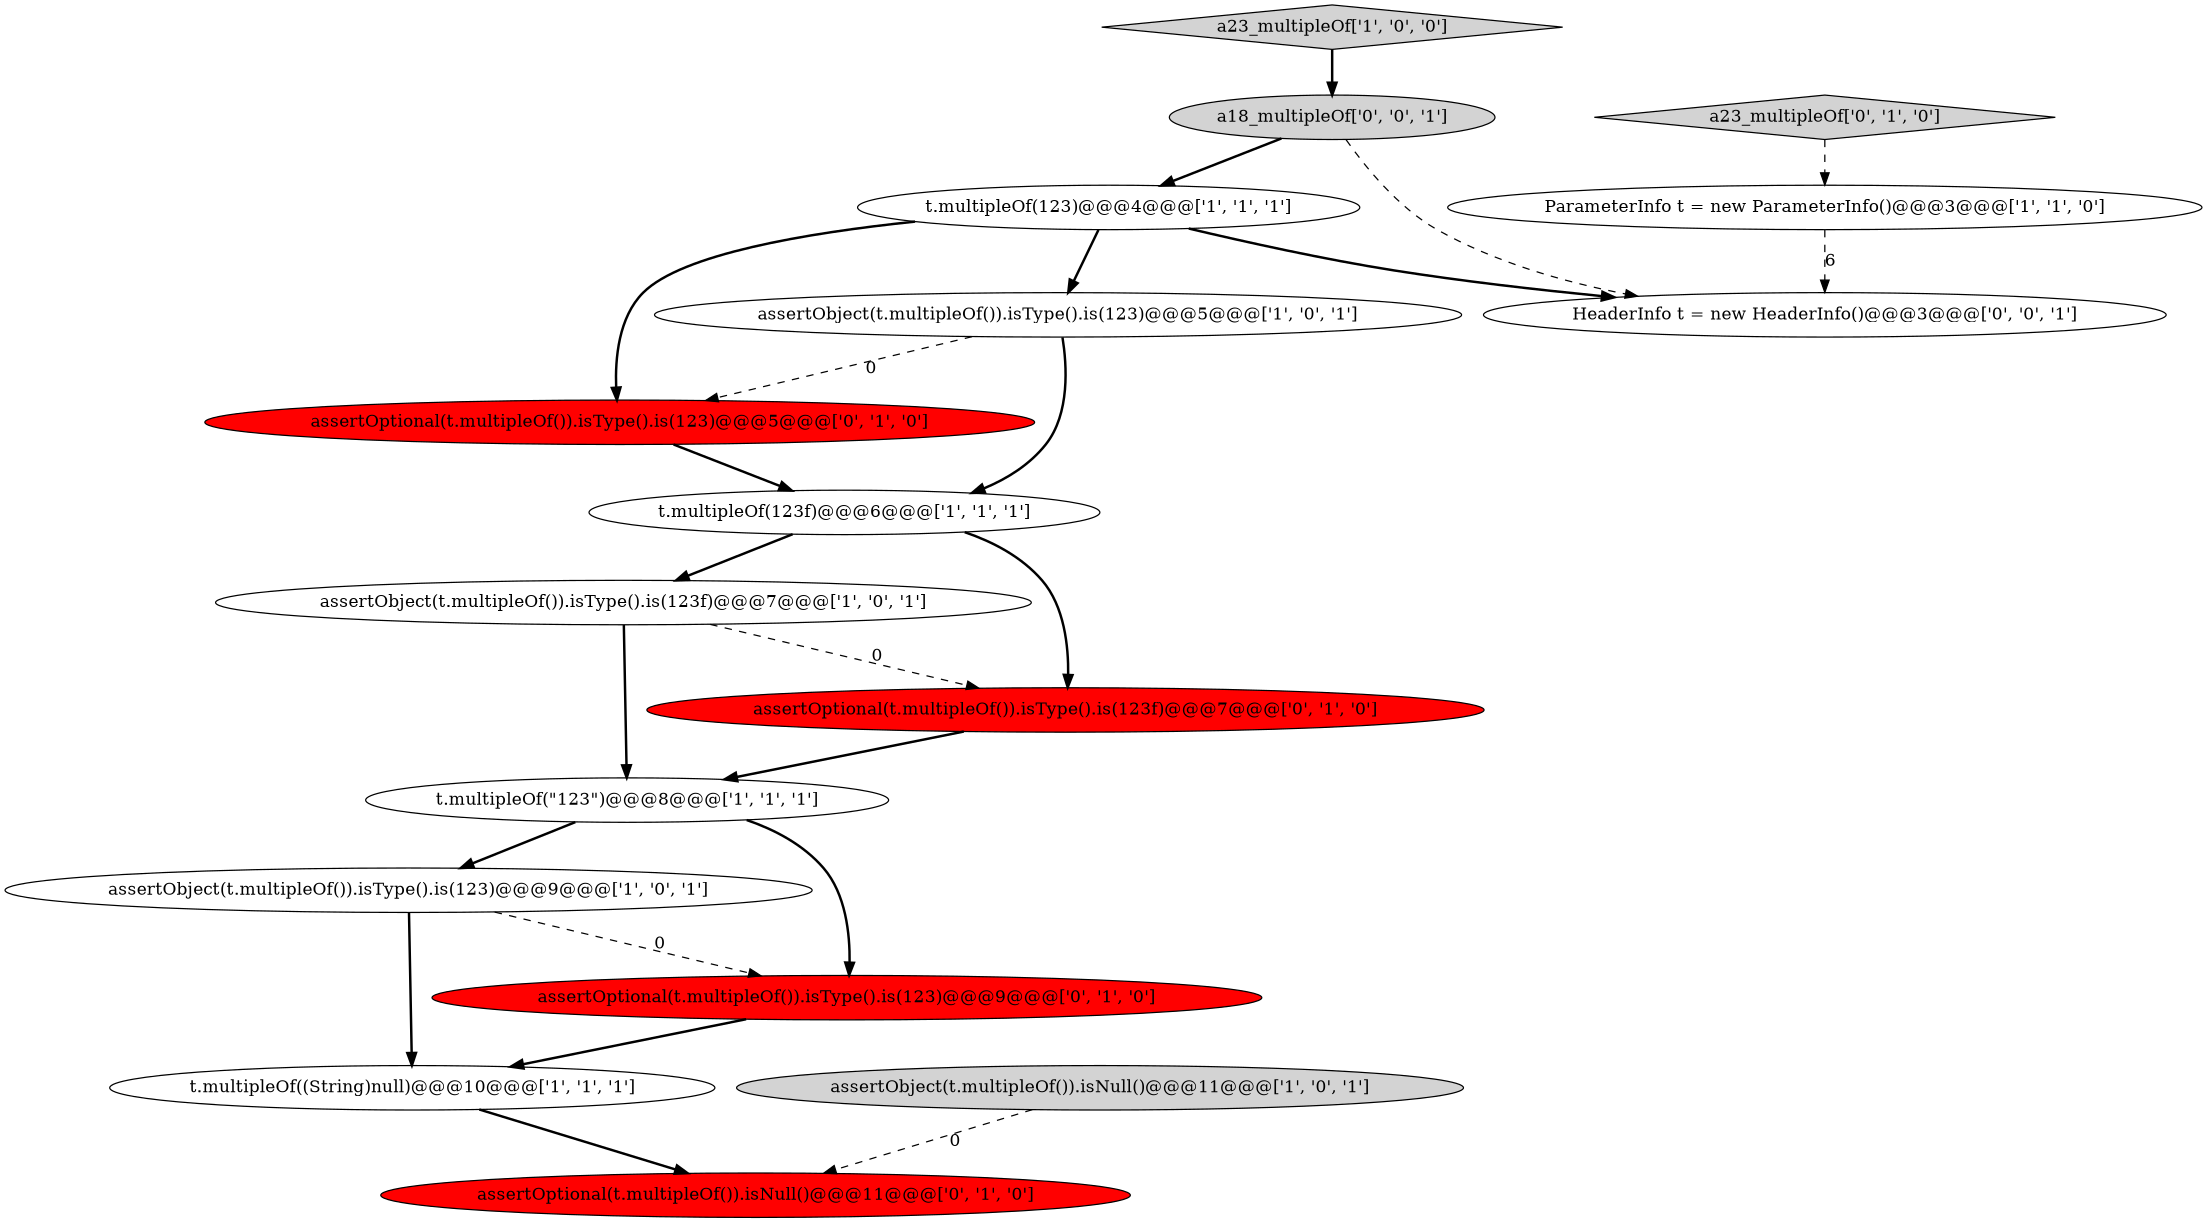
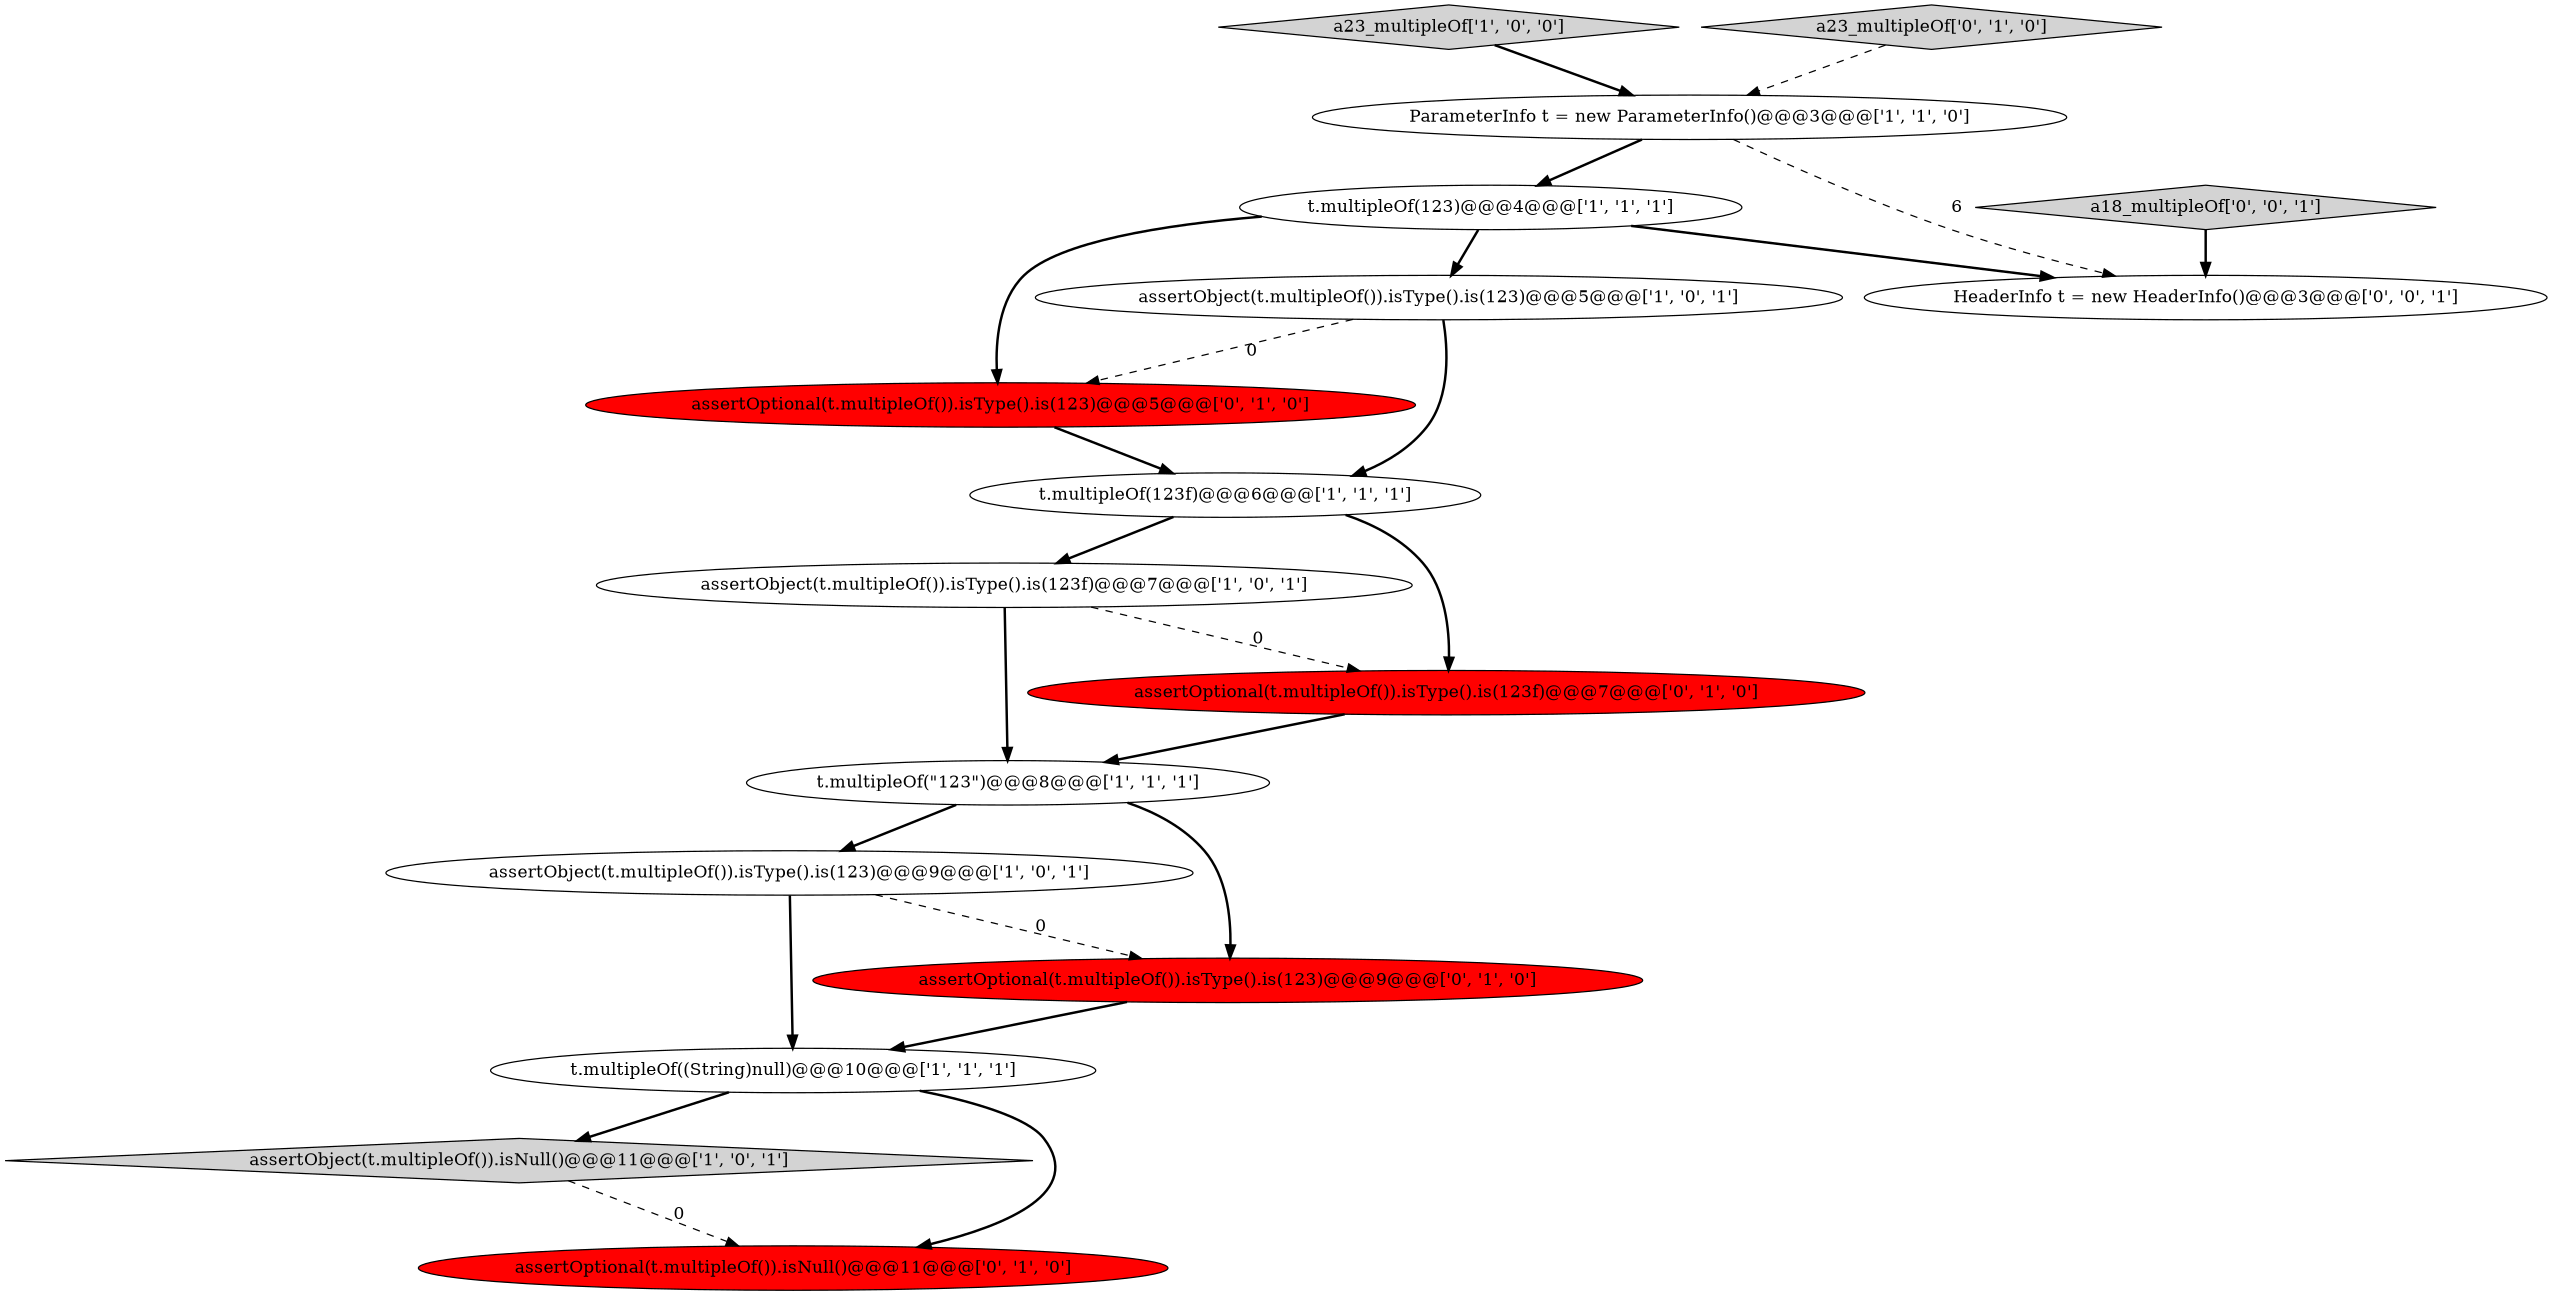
(1332, 66) -> (1558, 68)
(1332, 117) -> (2206, 207)
(1227, 160) -> (1596, 160)
(1469, 246) -> (2206, 246)
(1100, 1088) -> (519, 1161)
none -> (659, 1115)
